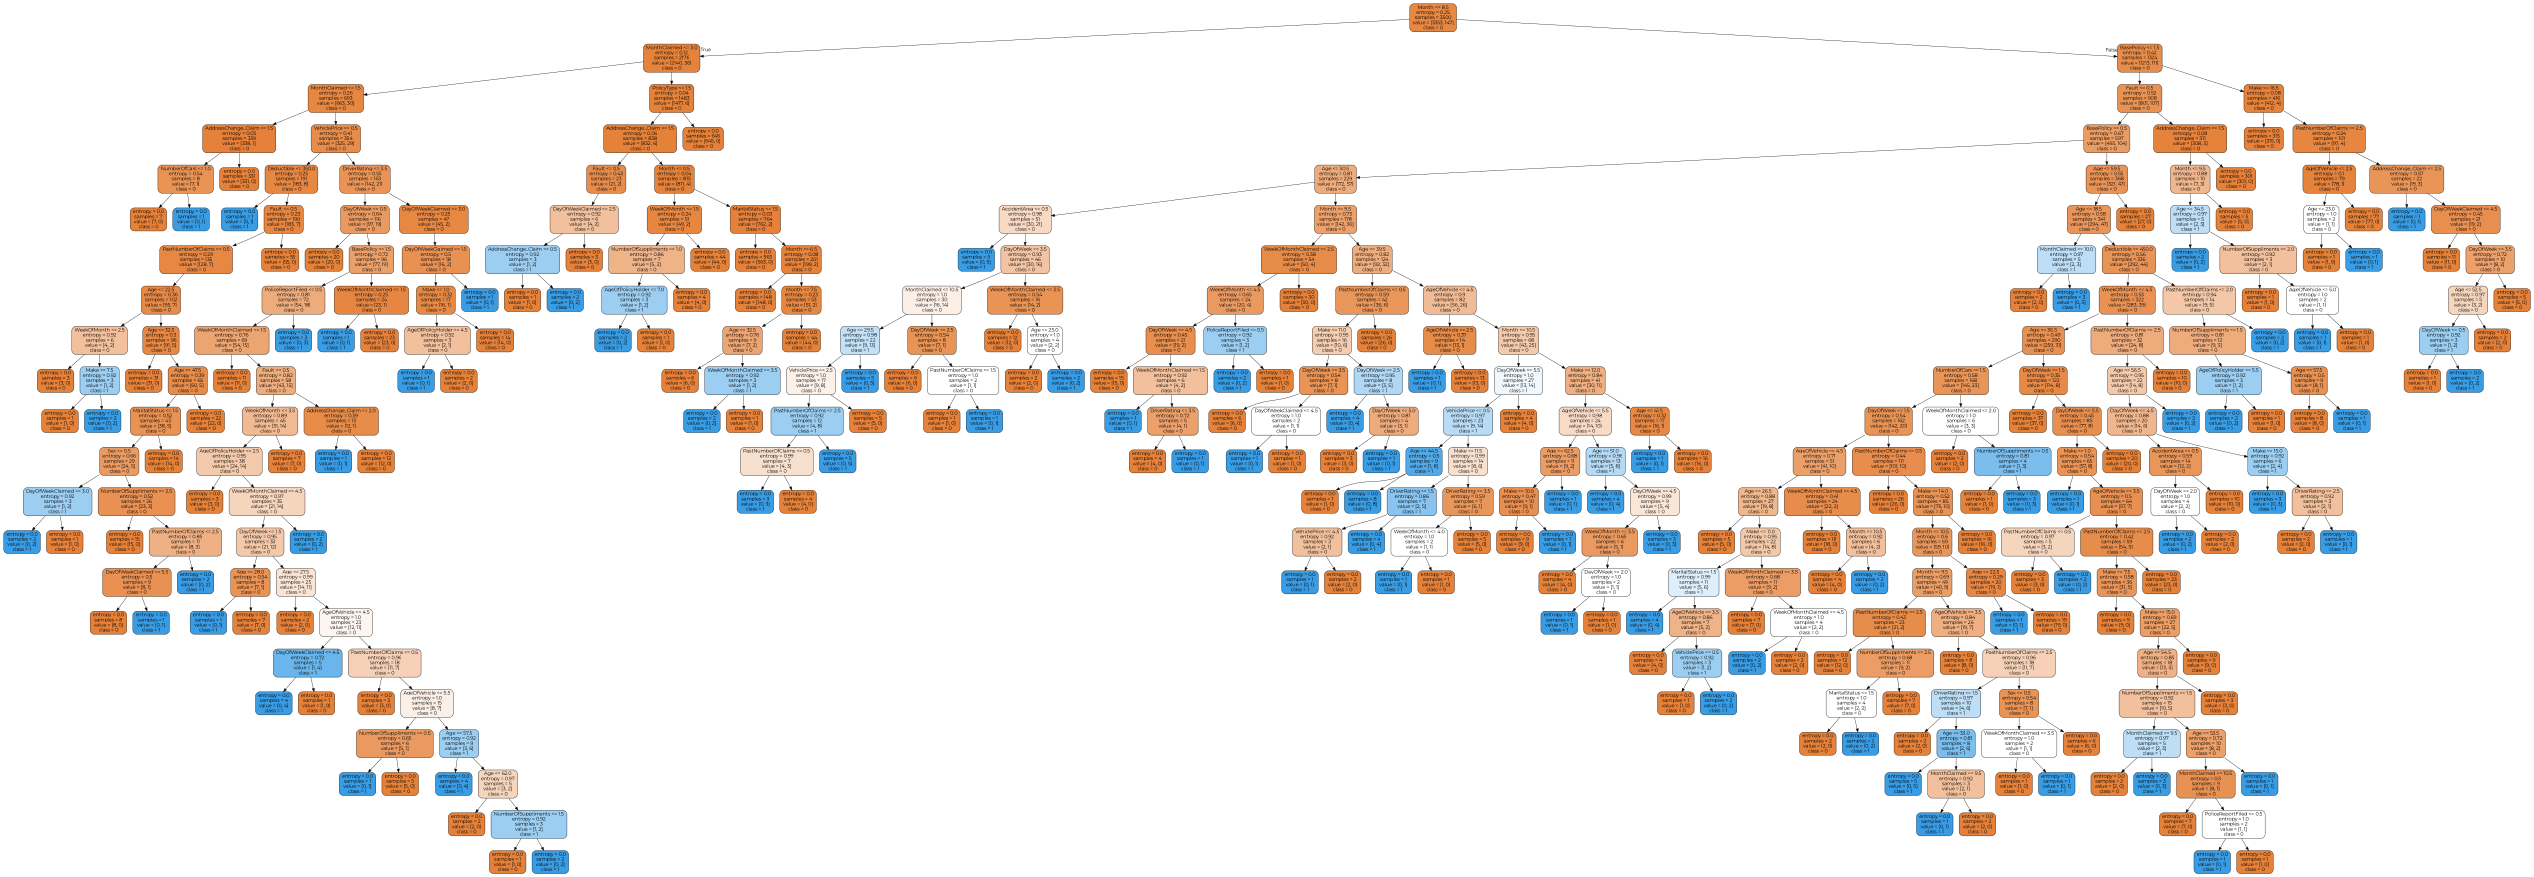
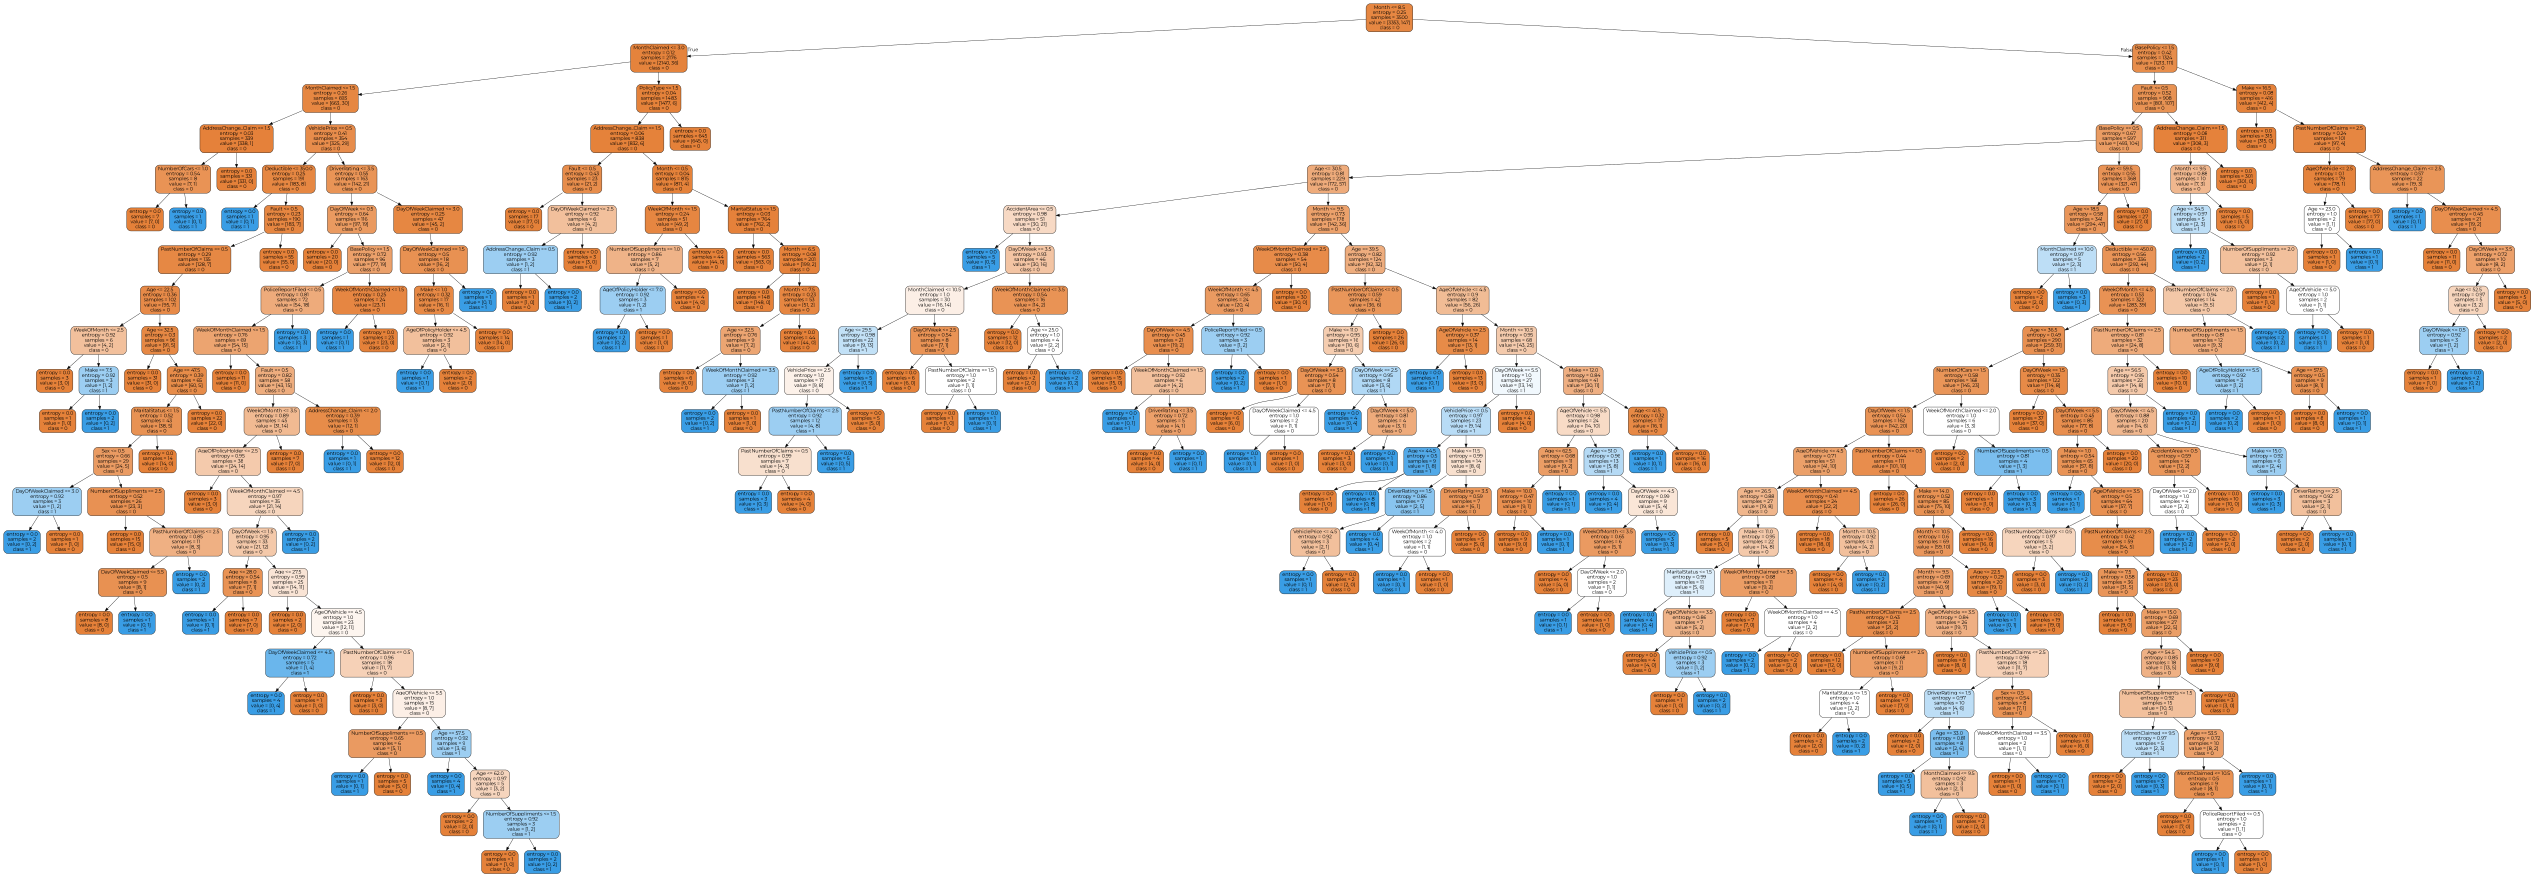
none -> (524, 219)
